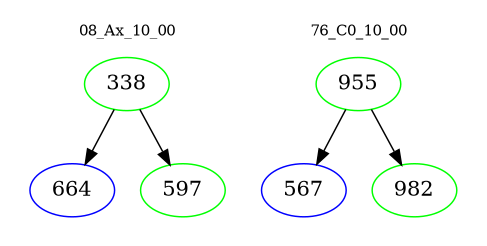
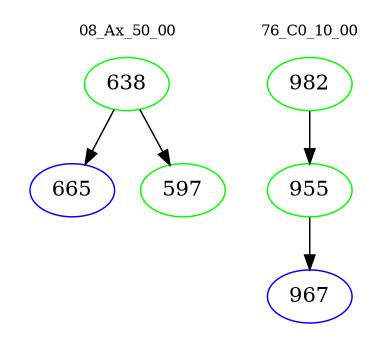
(128, 32) -> (128, 32)
(127, 84) -> (127, 84)
(383, 131) -> (310, 130)
(72, 190) -> (72, 190)
(304, 190) -> (310, 296)
